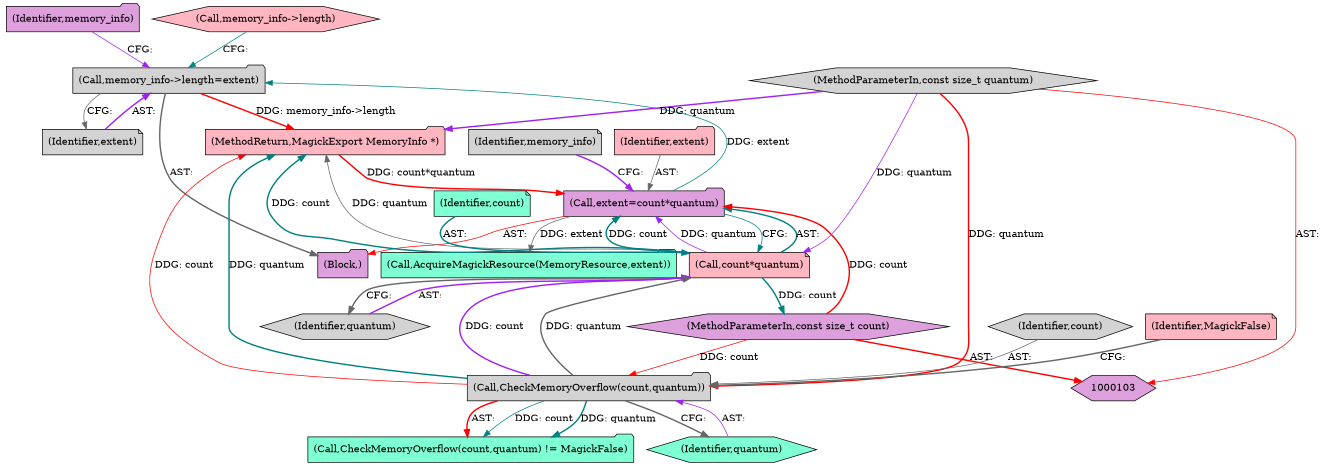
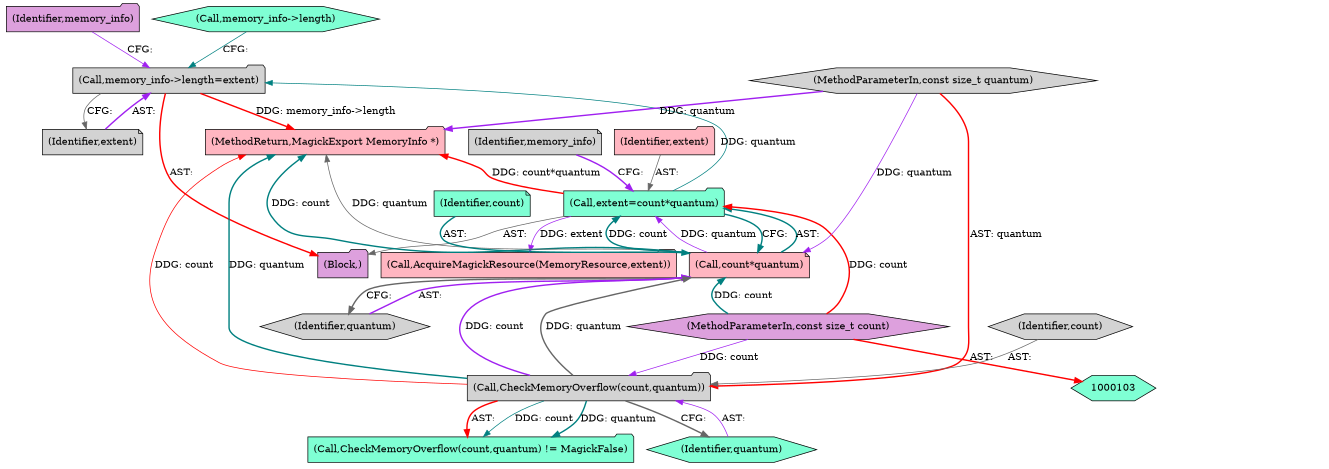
(266, 19) -> (266, 19)
(758, 142) -> (758, 142)
(1296, 180) -> none
(443, 188) -> (503, 182)
(198, 202) -> (198, 202)
(644, 204) -> (644, 204)
(751, 223) -> (751, 223)
(546, 225) -> (546, 225)
(1006, 234) -> (1006, 234)
(471, 239) -> (471, 239)
(529, 265) -> (529, 265)
(773, 291) -> (713, 300)
(1211, 327) -> none
(692, 356) -> (692, 356)
(1113, 388) -> (1113, 388)
